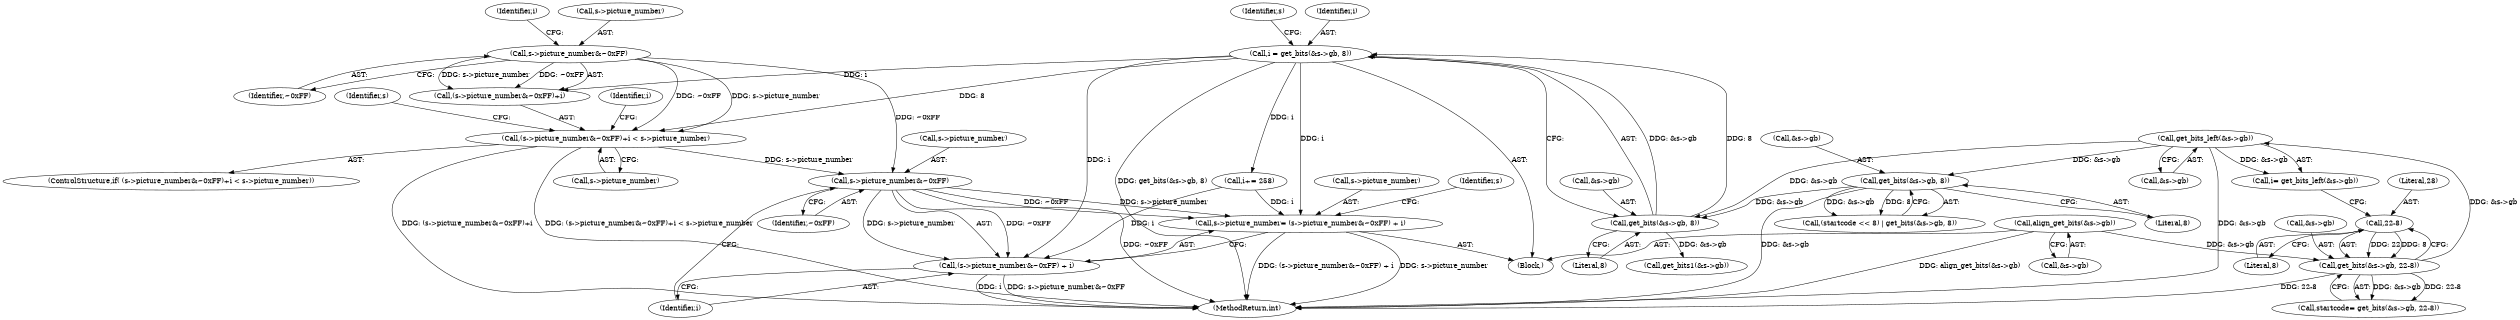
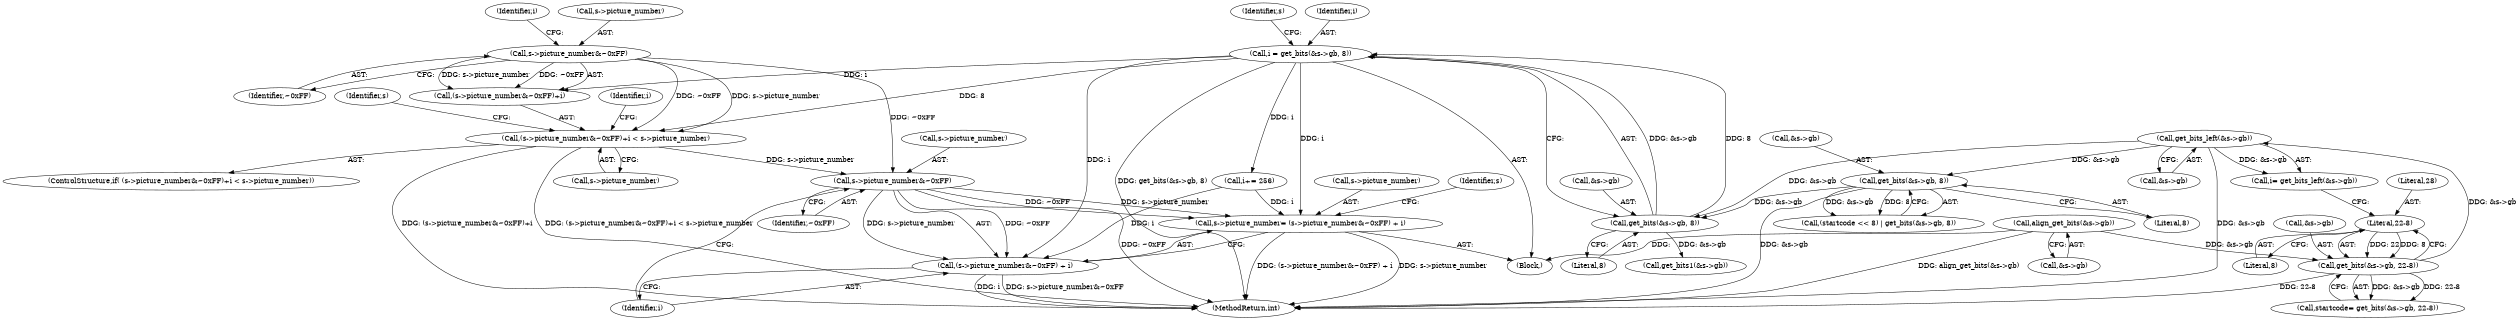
(1249, 181) -> (1249, 181)
(2384, 224) -> (2390, 224)
(1663, 245) -> (1662, 245)
